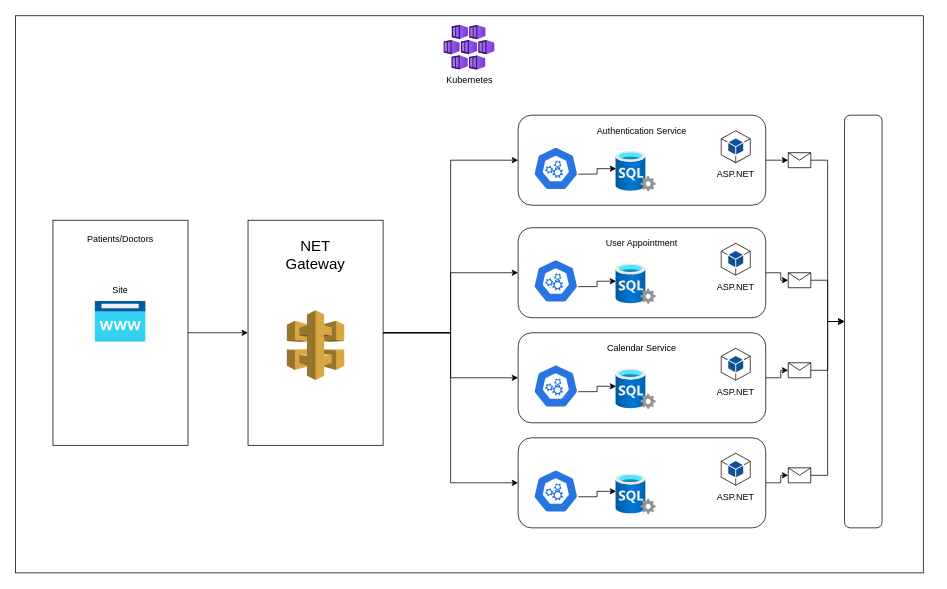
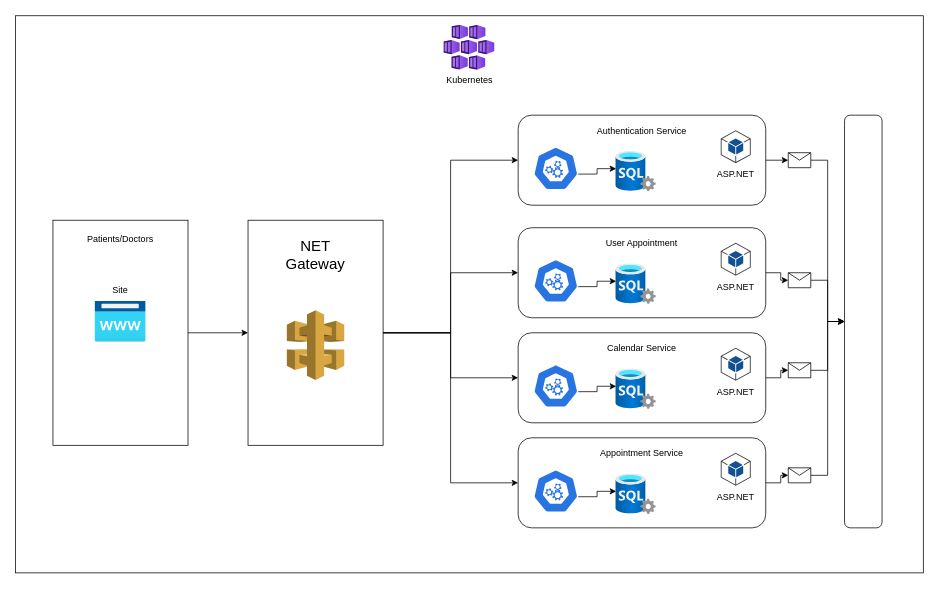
none -> (642, 453)
